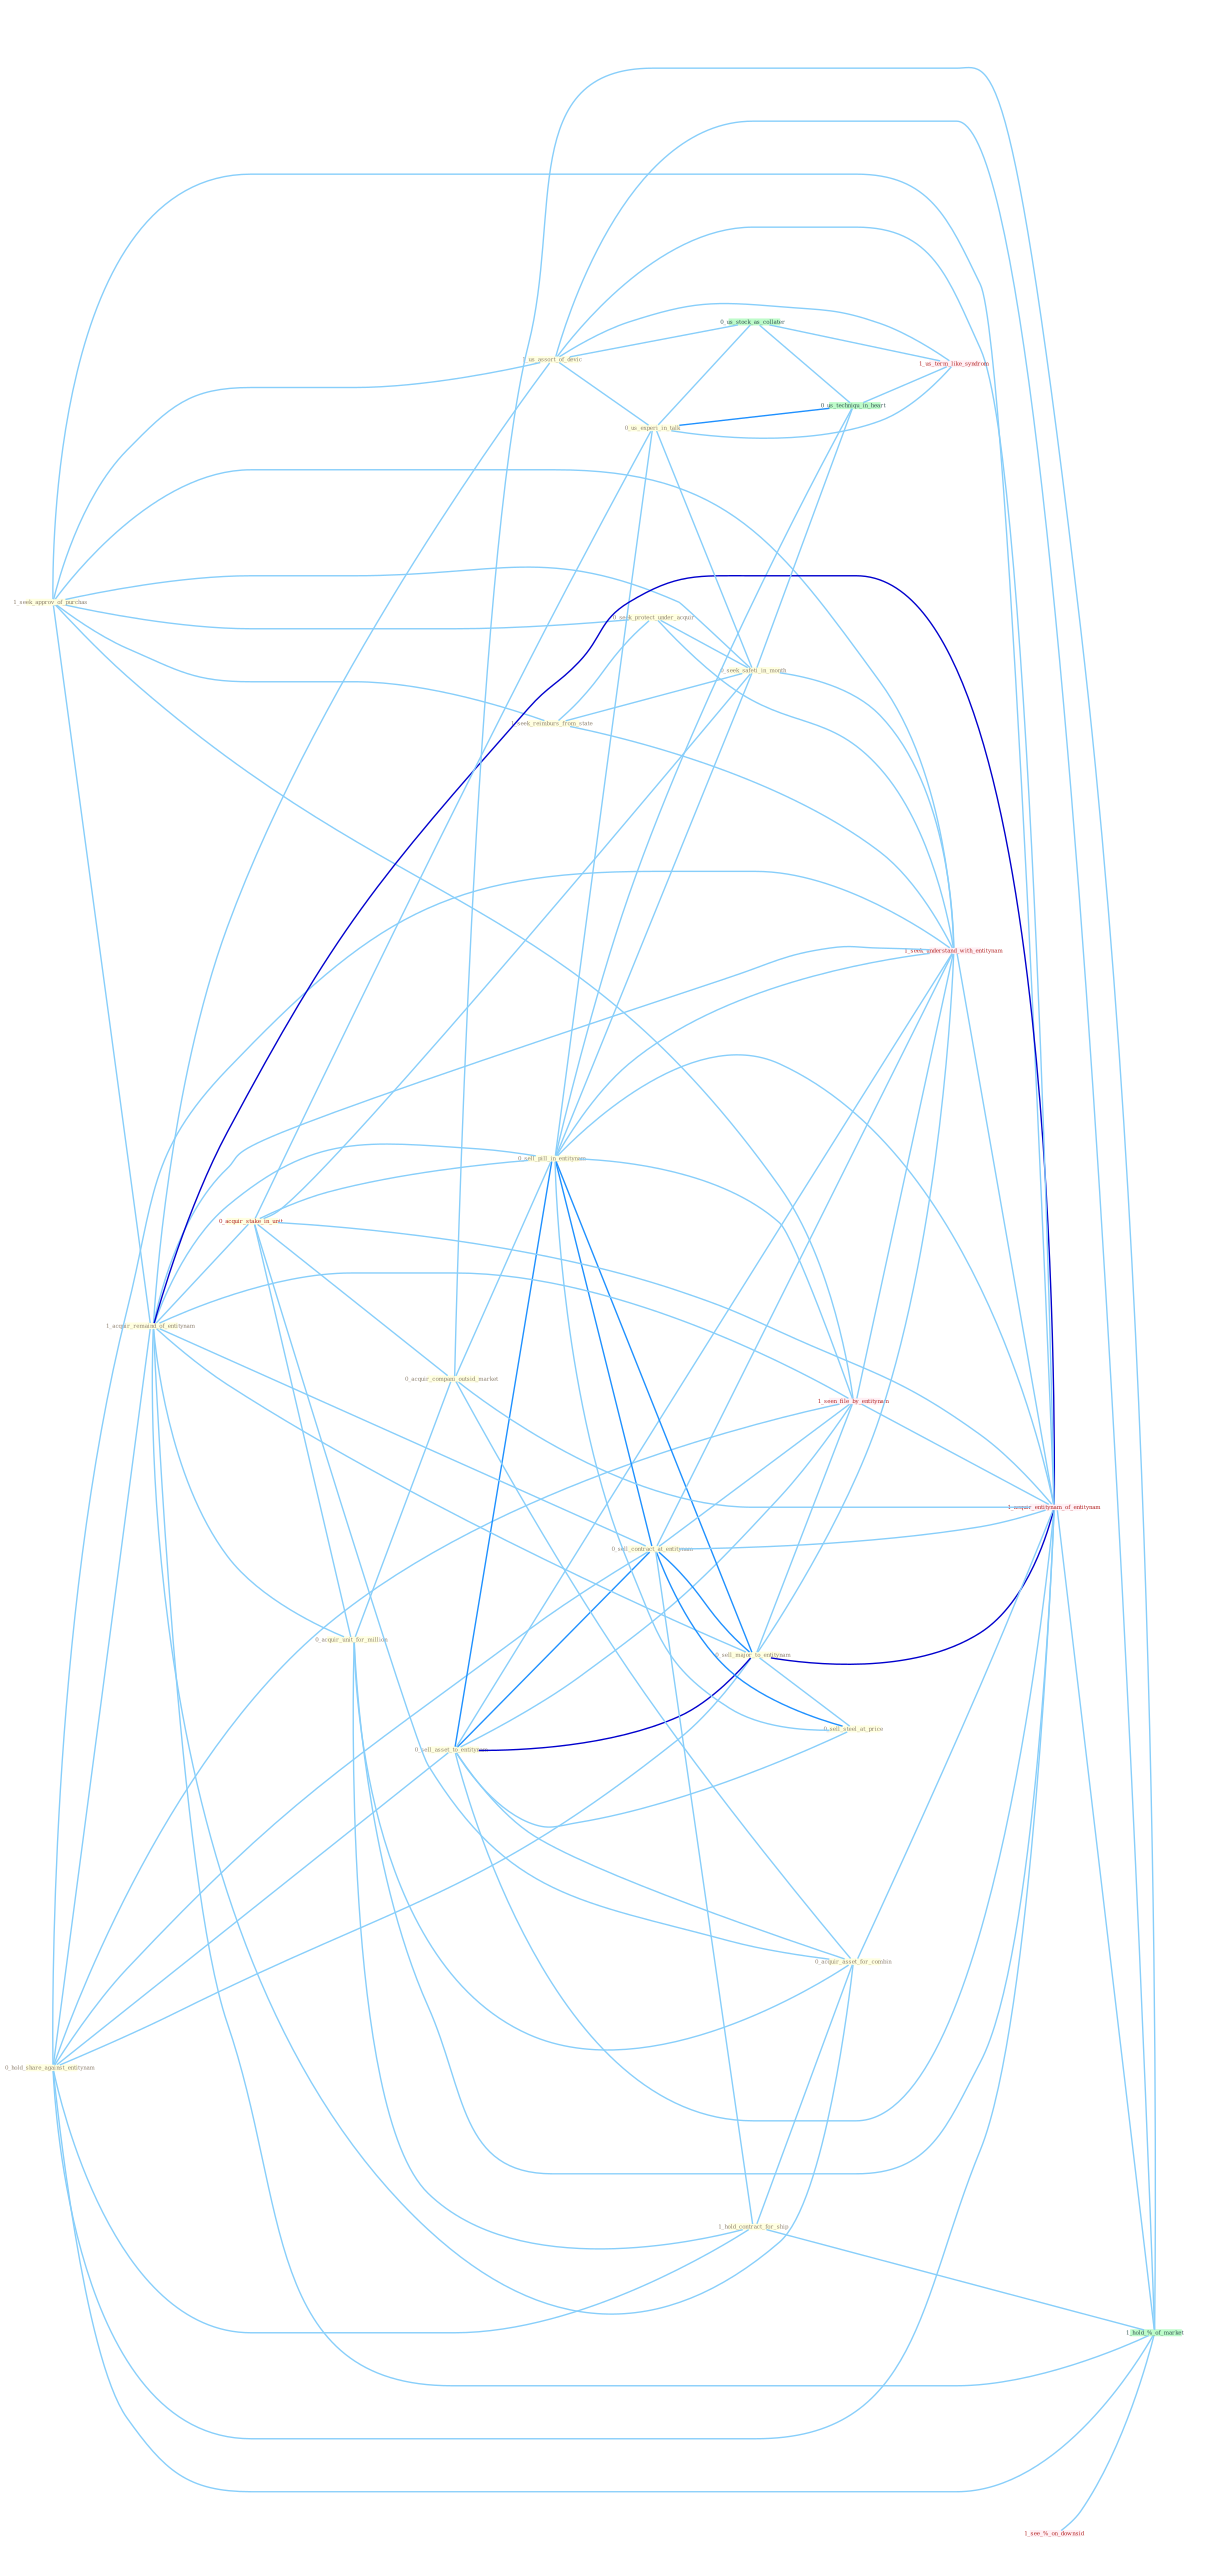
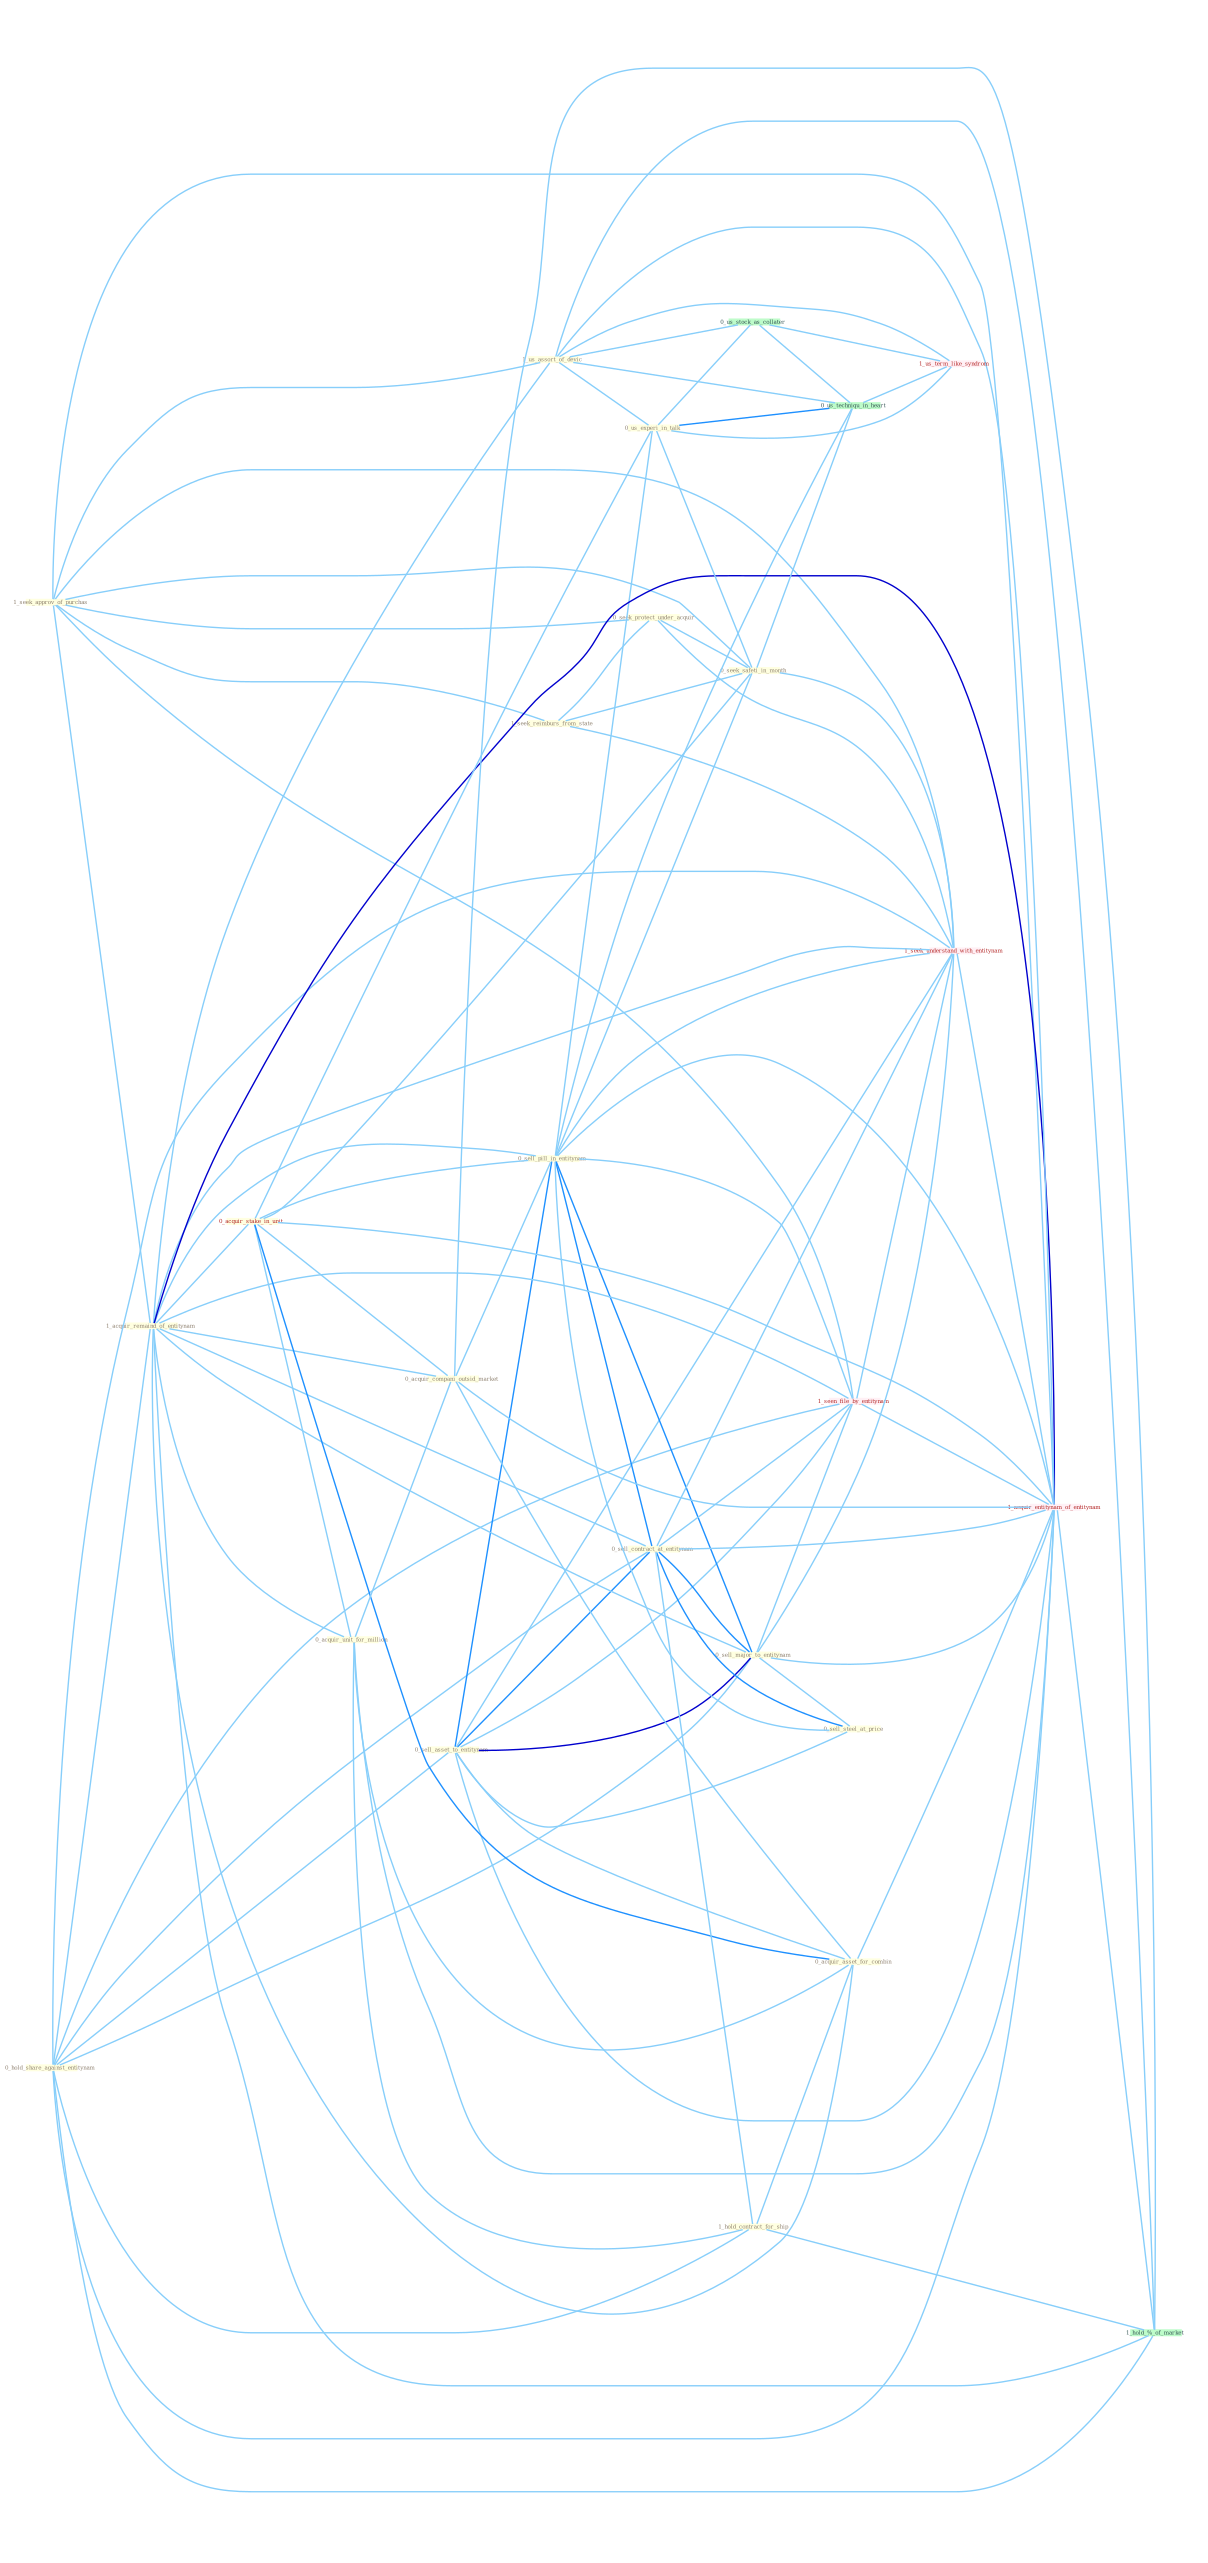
none -> (711, 384)
none -> (309, 1354)
(949, 1648) -> (949, 1648)
(402, 1692) -> (402, 1692)
(1056, 2534) -> none
